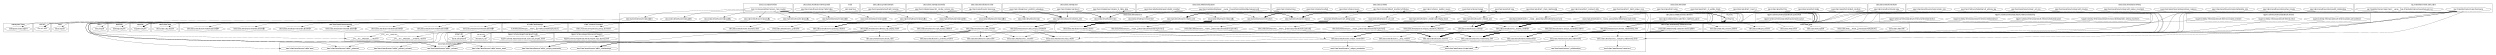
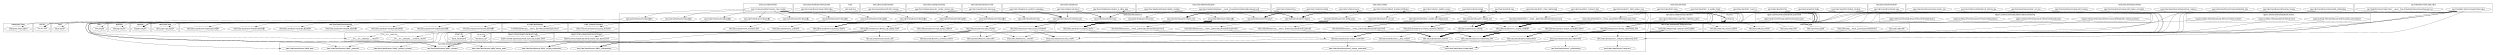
(2468, 9) -> (2468, 9)
(1348, 49) -> (1348, 49)
